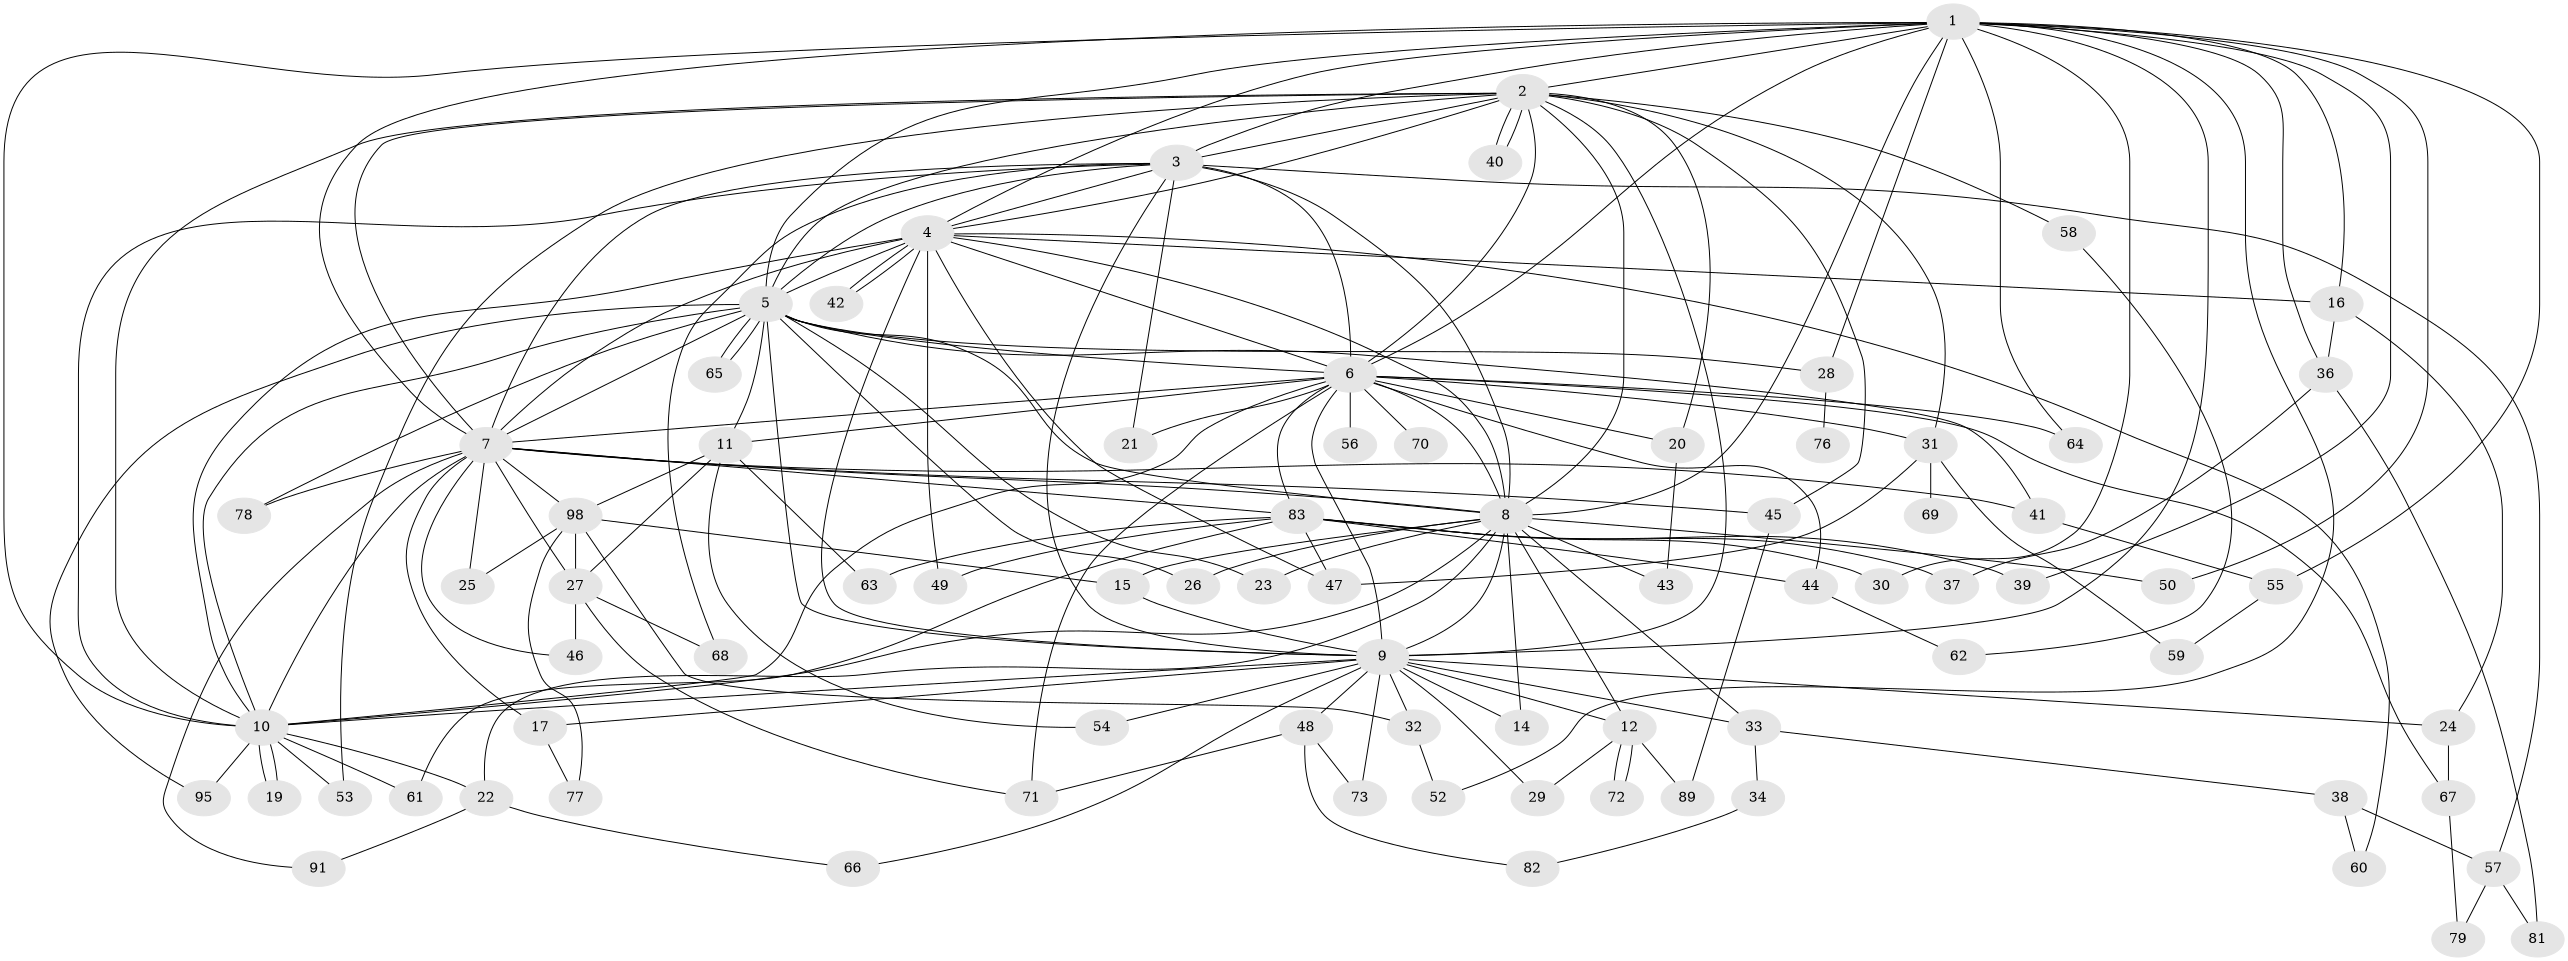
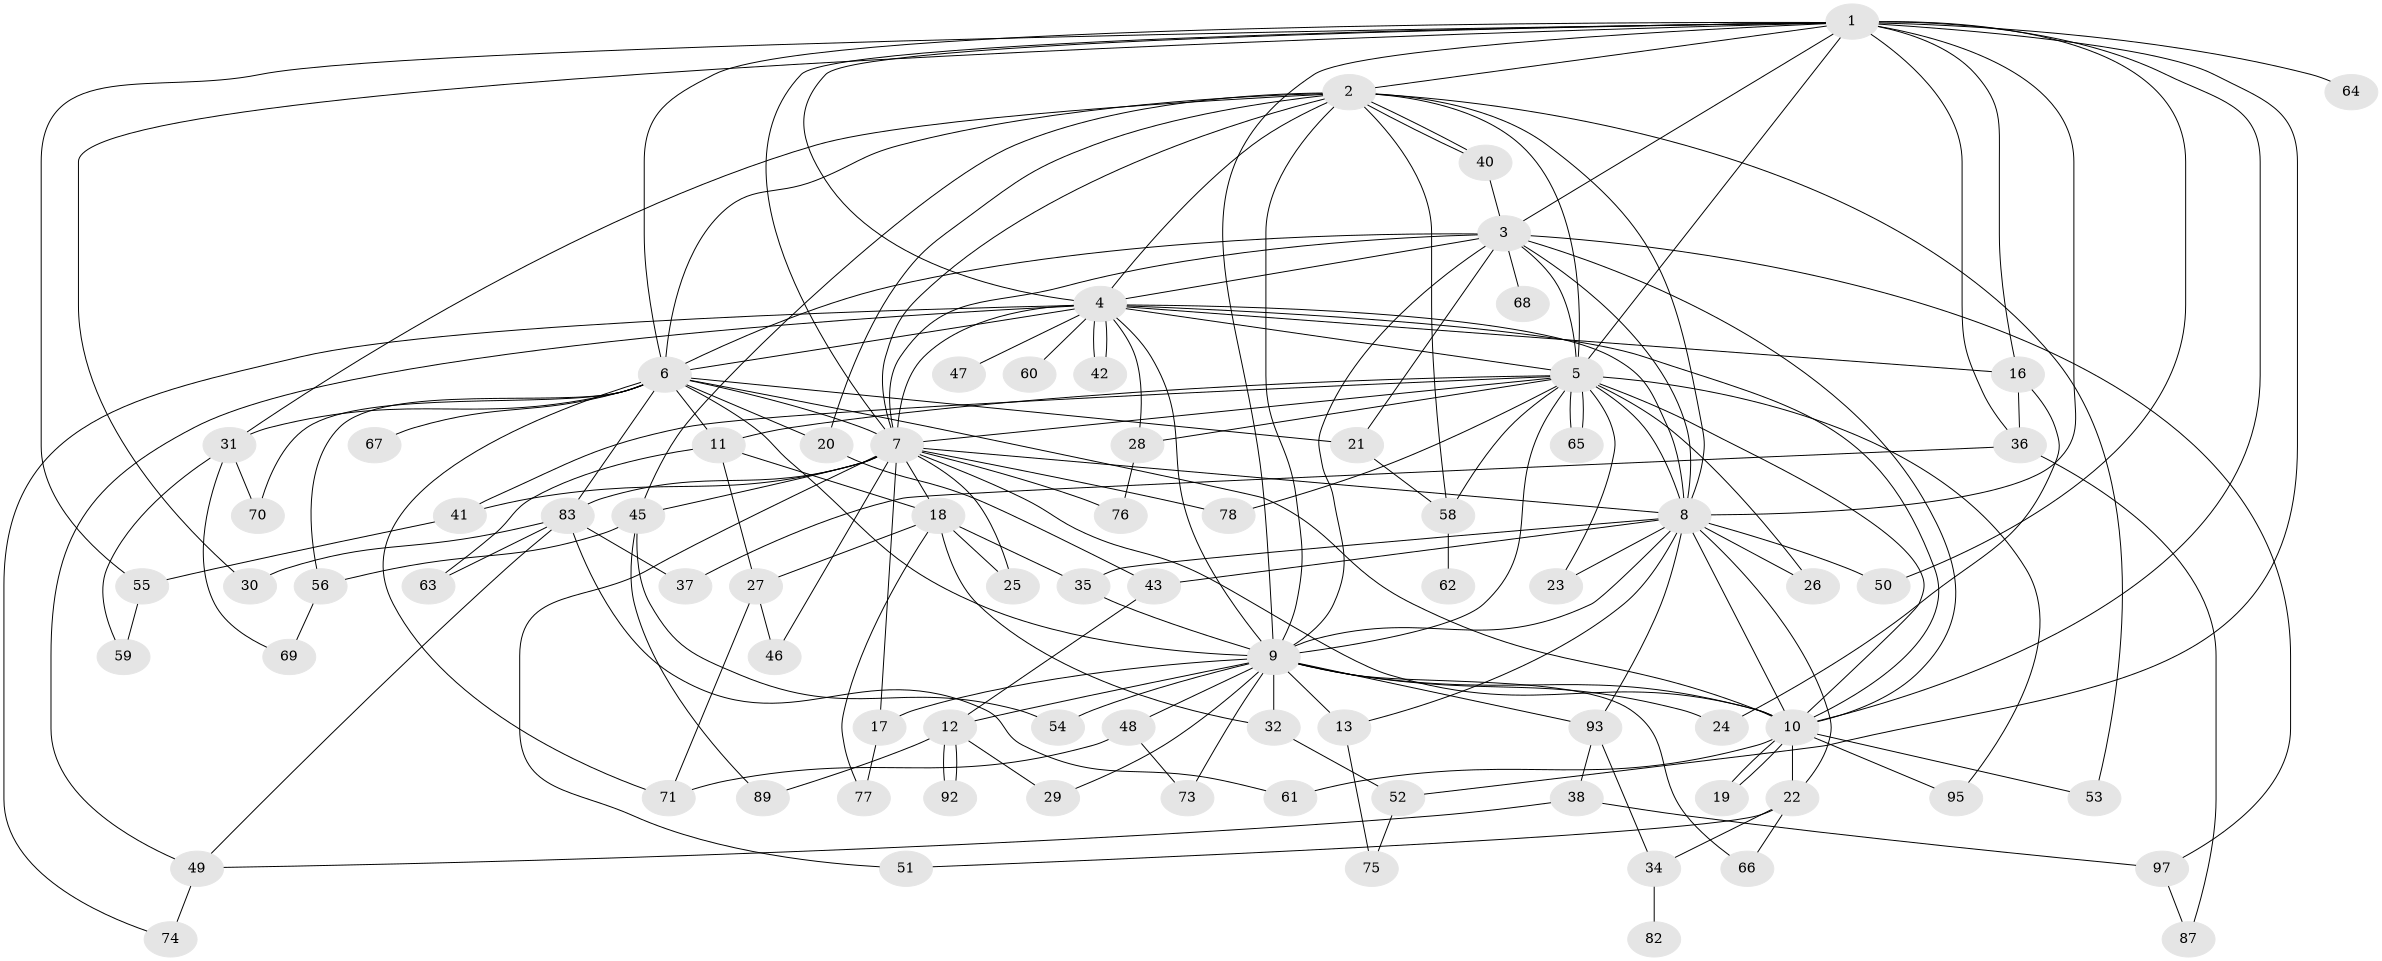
(1350, 127) -> (1495, 198)
(312, 164) -> none
(1890, 198) -> (1139, 370)
(1121, 360) -> (1501, 437)
(1717, 393) -> none
(1452, 424) -> none
none -> (1403, 481)
(529, 516) -> (1011, 476)
(576, 516) -> (938, 516)
(1316, 552) -> none
none -> (510, 553)
(1680, 559) -> (244, 481)
(1123, 586) -> (1084, 586)
(1811, 586) -> none
(2023, 586) -> none
none -> (305, 622)
(1568, 622) -> (1060, 651)
(658, 627) -> none
(796, 664) -> (794, 692)
(1522, 728) -> (1344, 728)
(1754, 728) -> (1595, 728)
(2448, 763) -> none
(1617, 798) -> (950, 798)
none -> (1723, 833)
(2350, 834) -> (888, 848)
(1377, 840) -> none
(319, 869) -> (906, 869)
none -> (1372, 869)
(2494, 869) -> (2162, 869)
none -> (171, 939)
(2458, 939) -> none
(2538, 939) -> (2189, 939)
